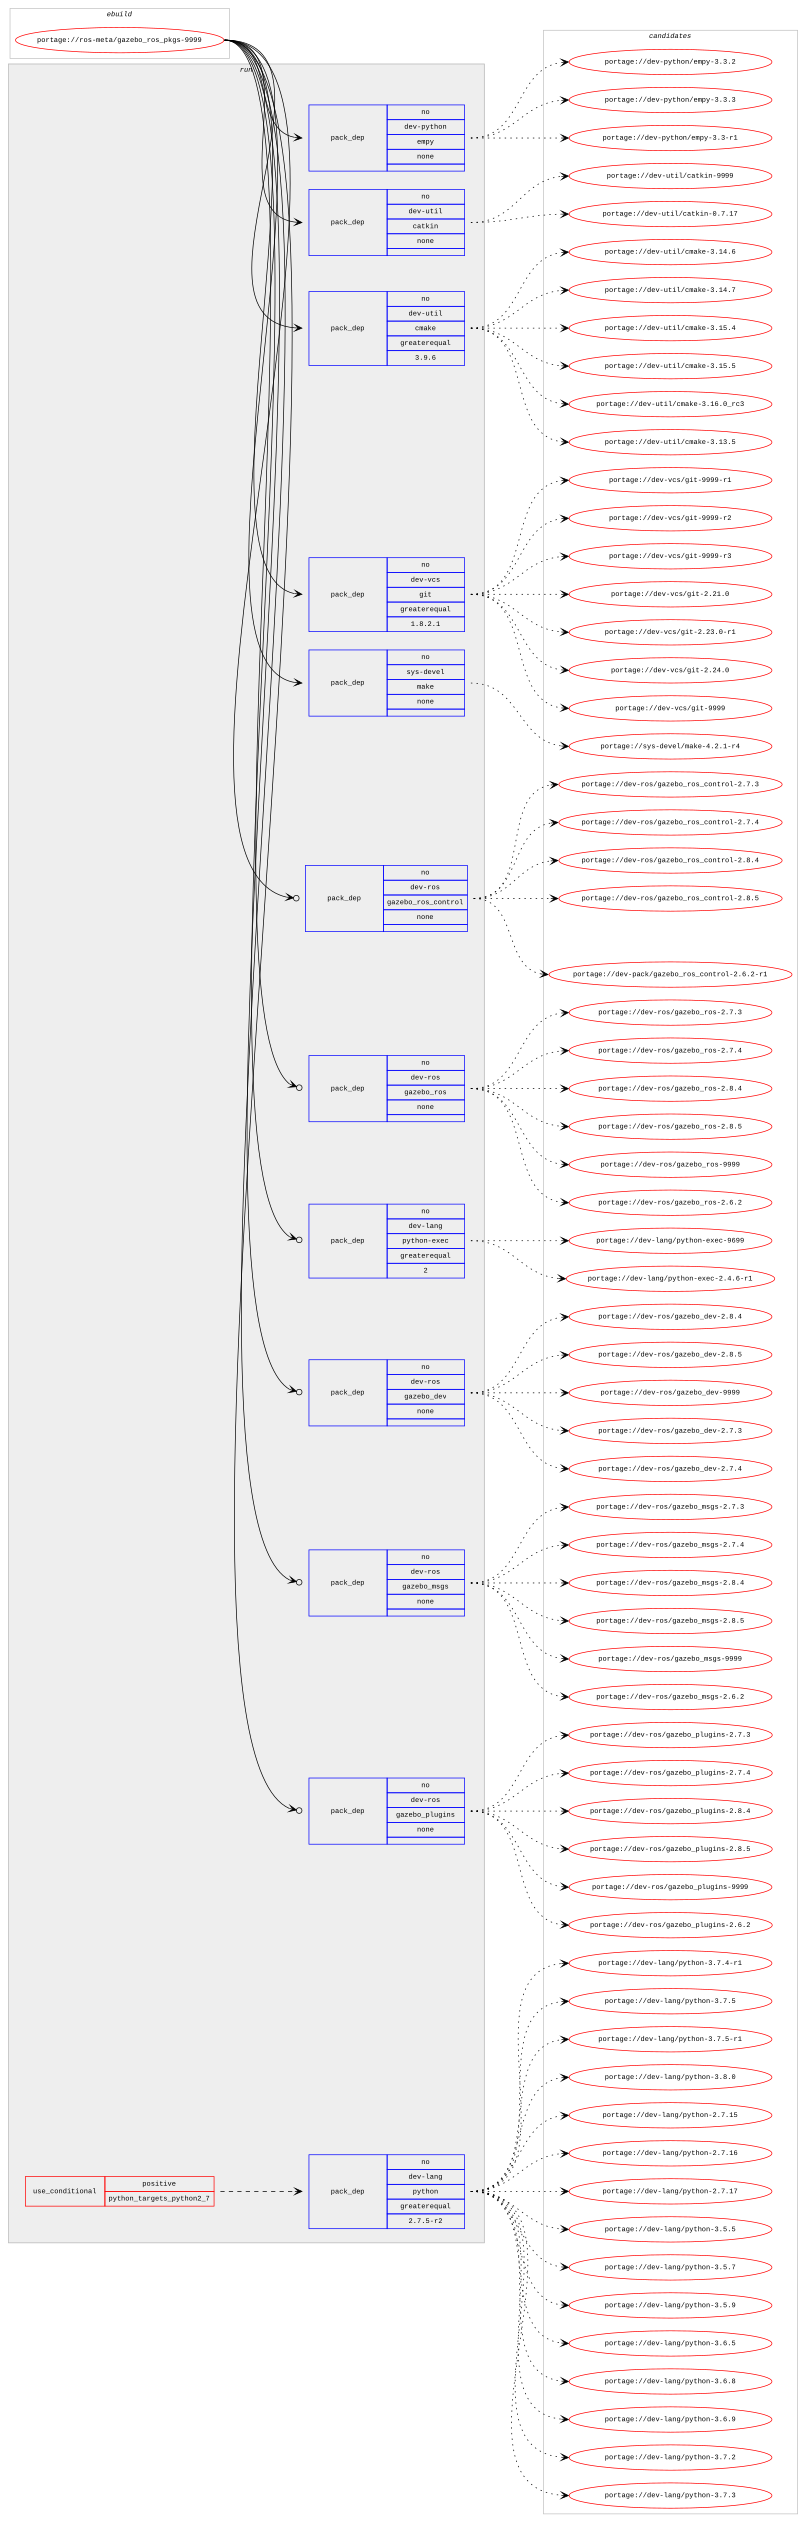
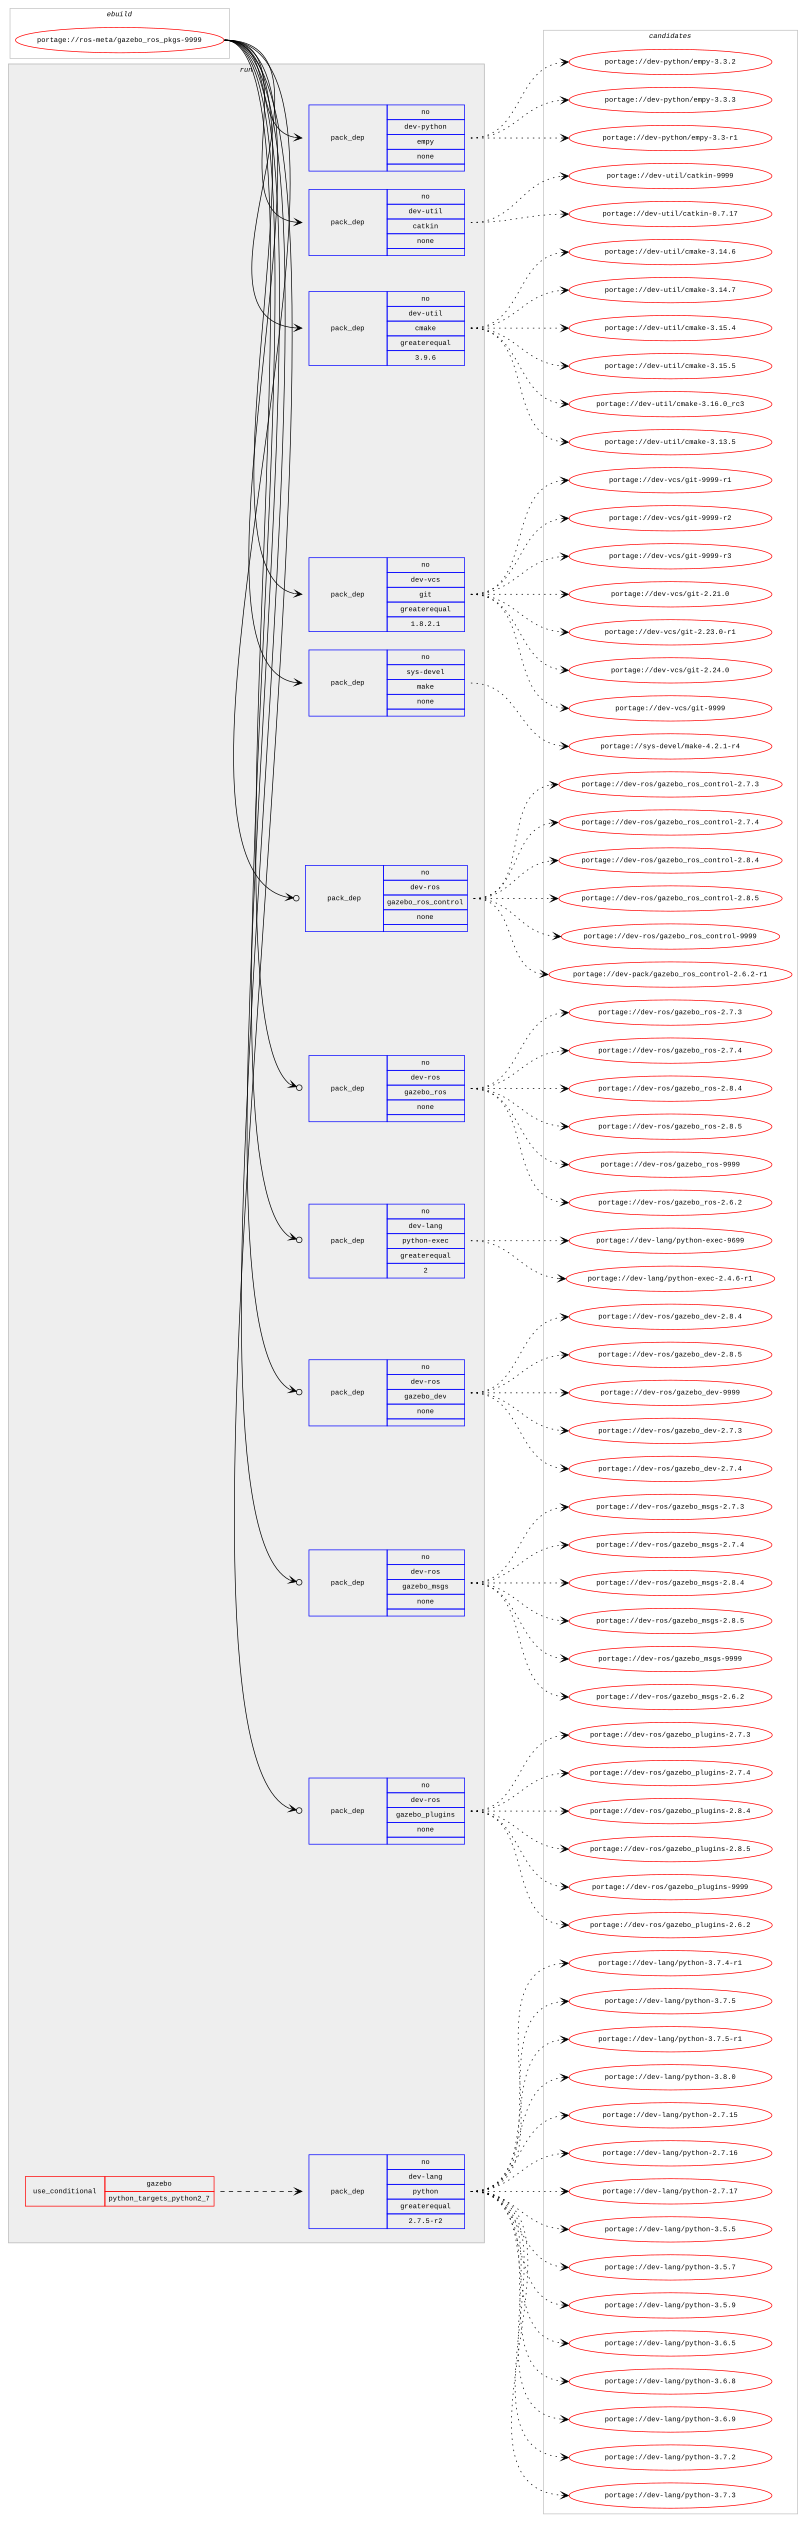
none -> (671, 937)
(159, 2184) -> (159, 2184)
